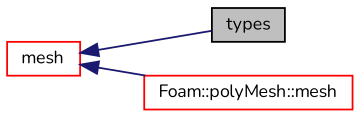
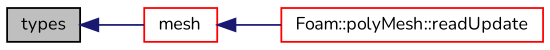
(155, 40) -> (121, 25)
(248, 93) -> (412, 25)
